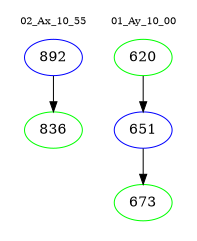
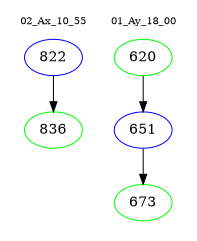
(144, 22) -> (144, 22)
(53, 57) -> (53, 57)
